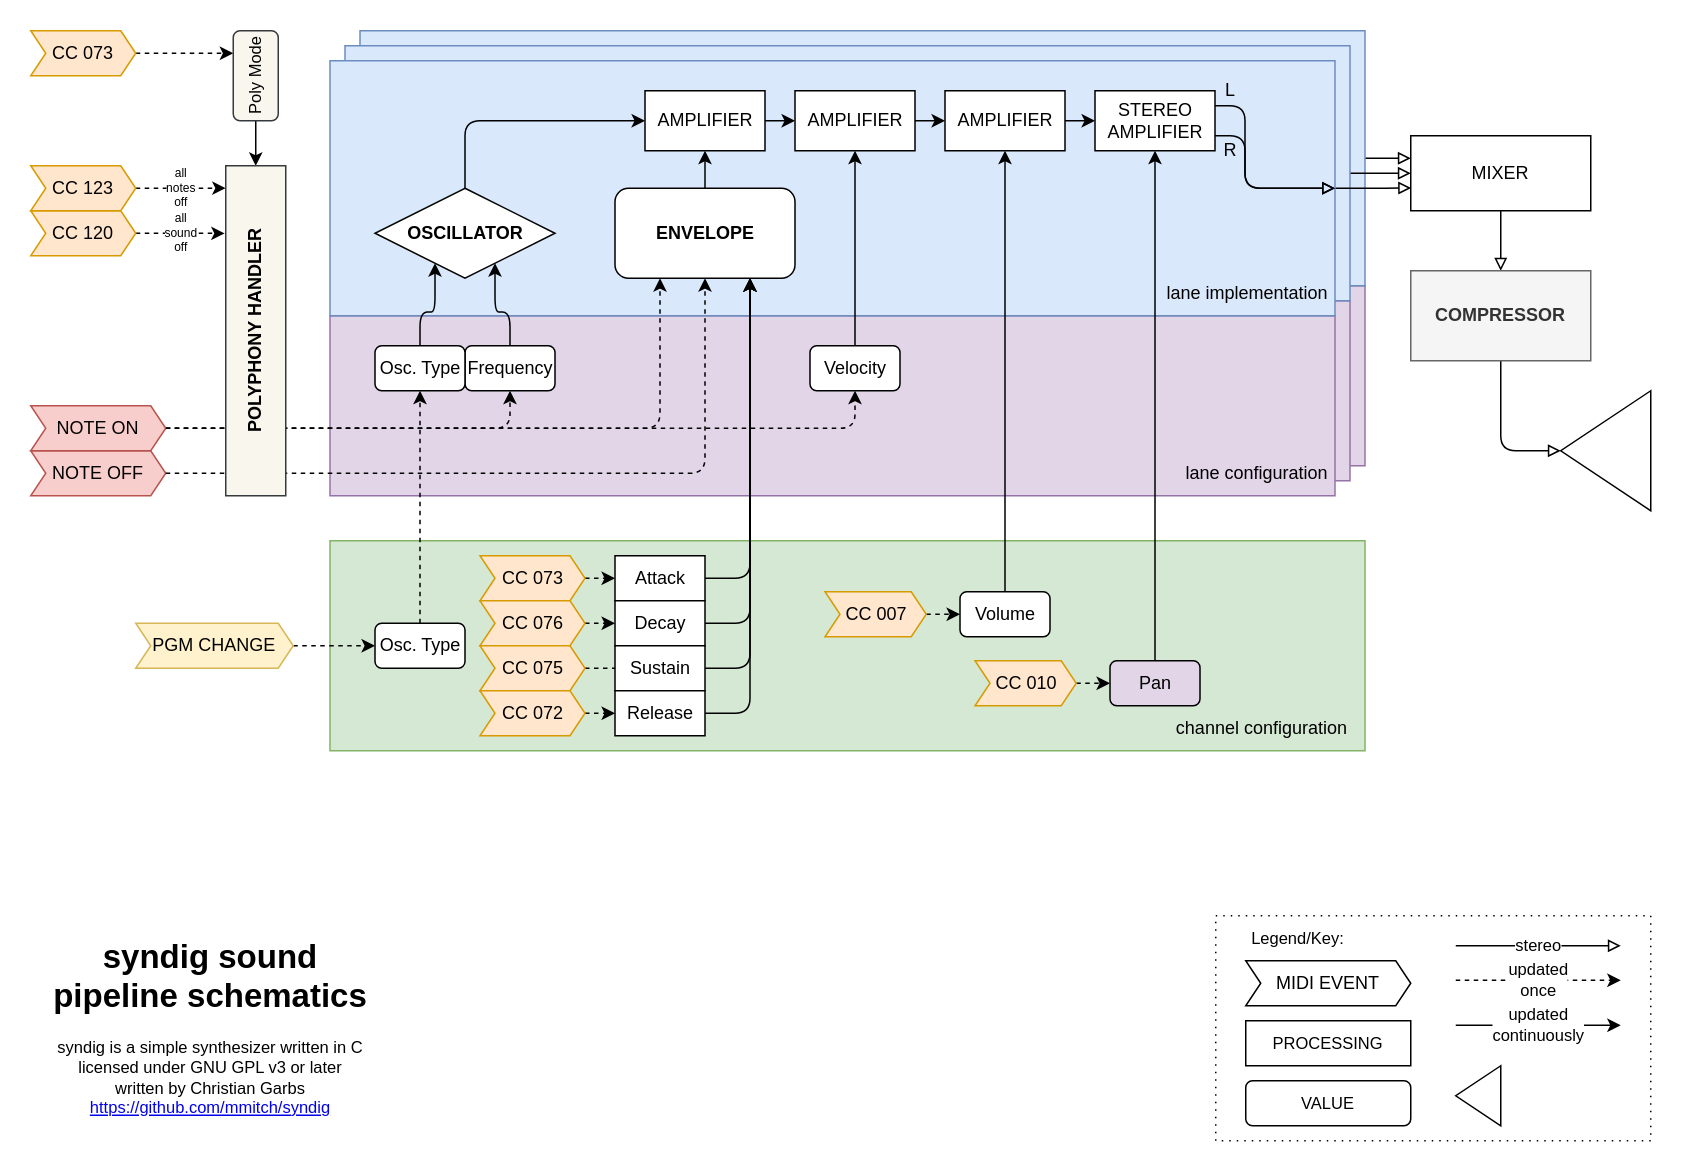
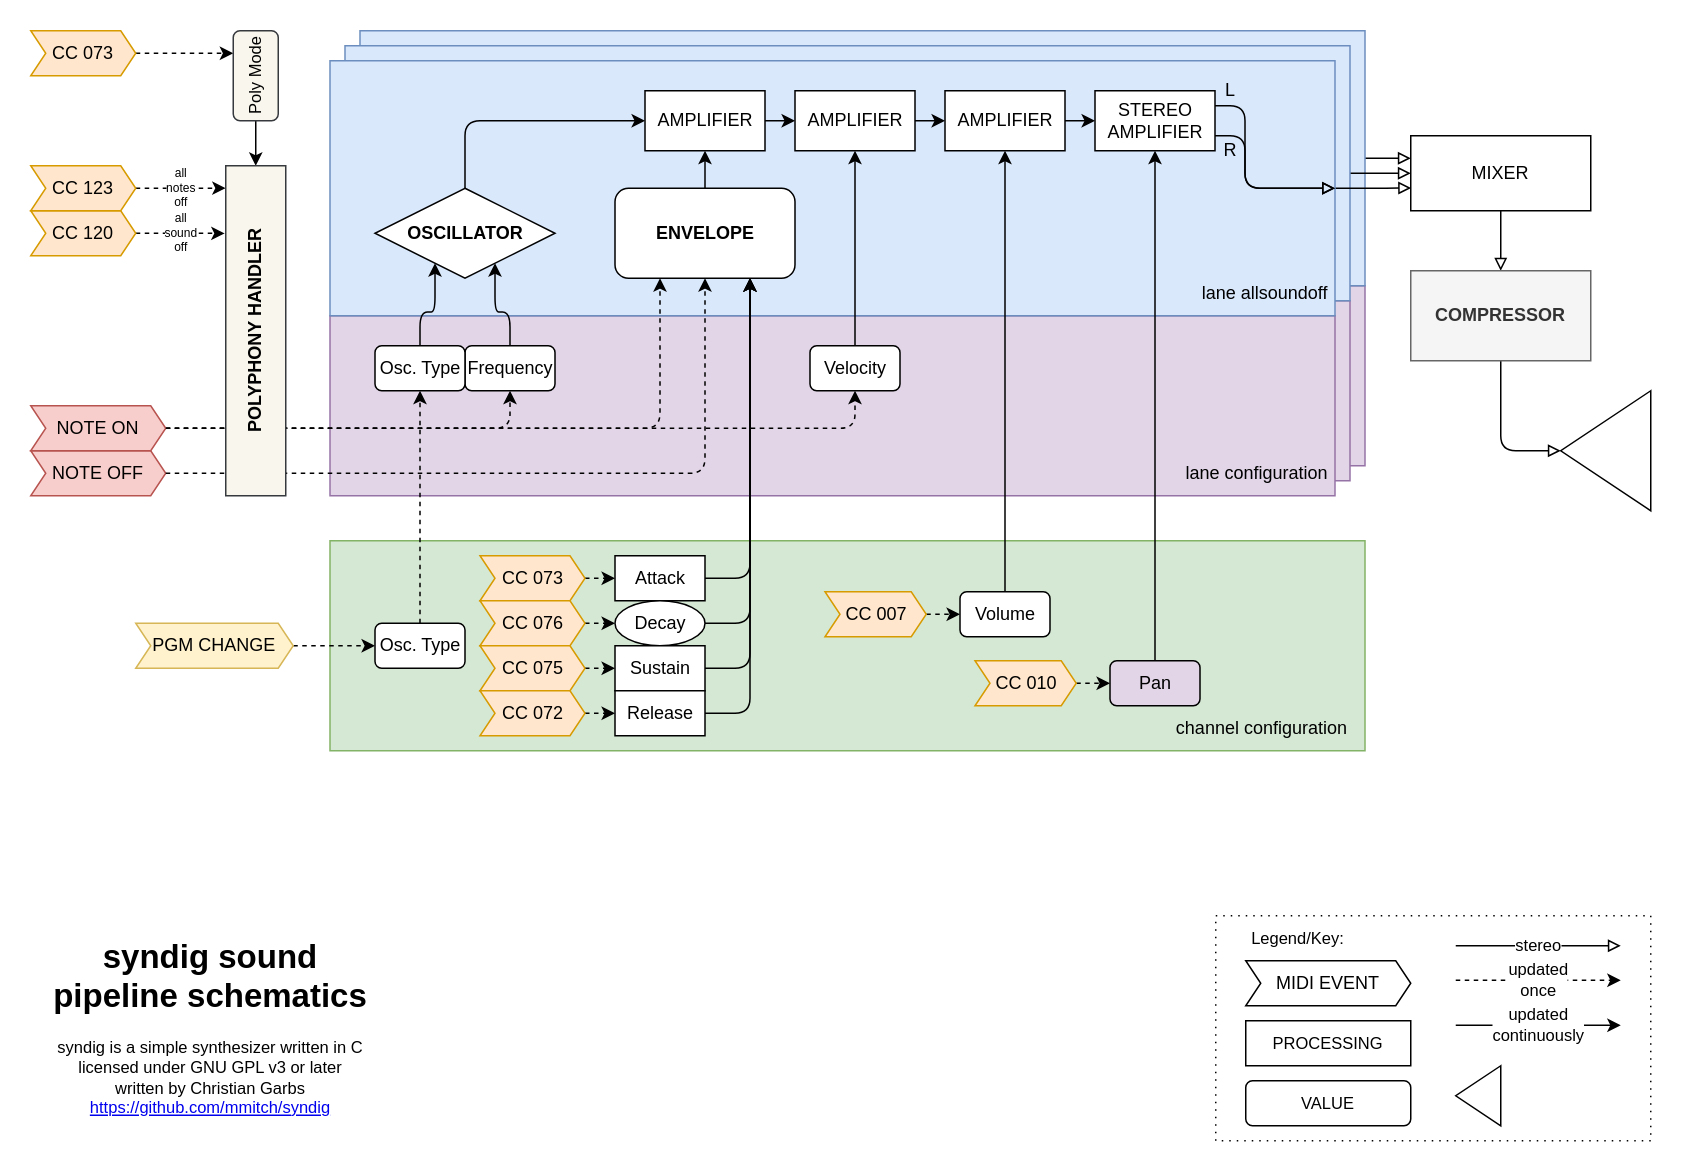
(1244, 293) -> (1257, 293)
(660, 623) -> (660, 623)
(608, 668) -> (603, 668)
